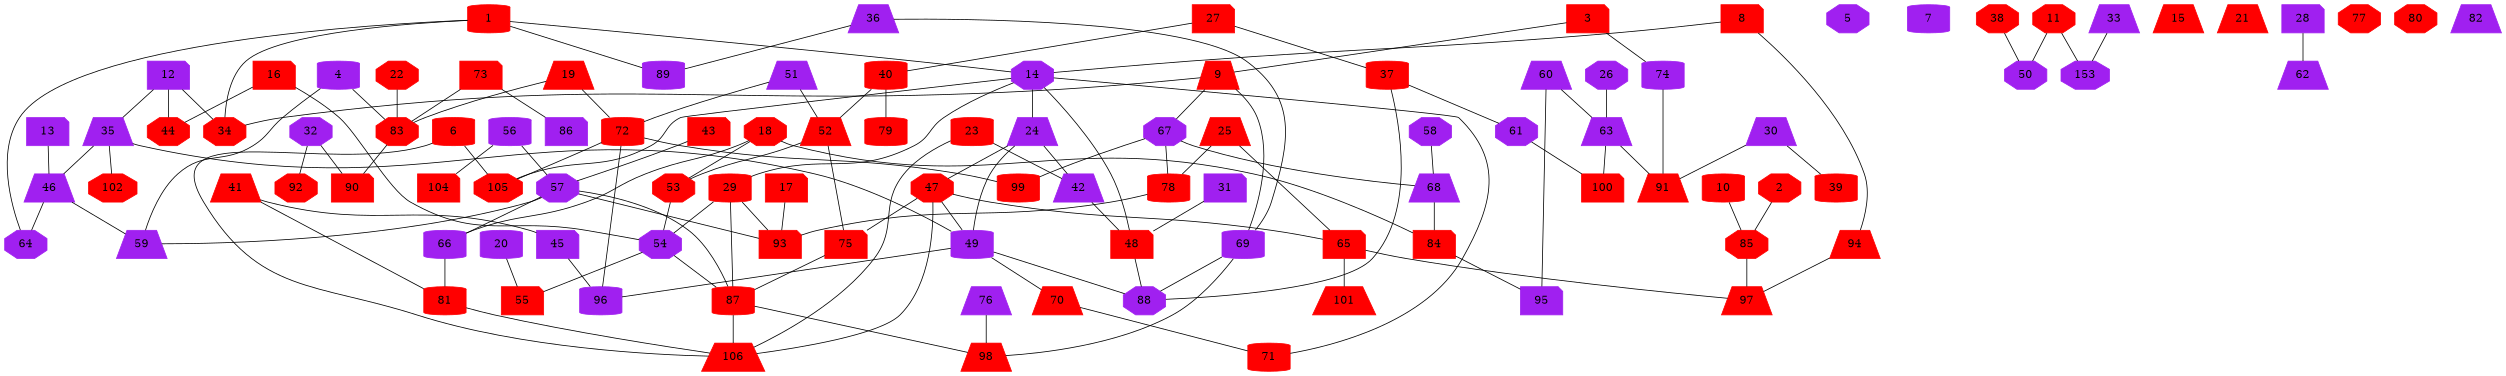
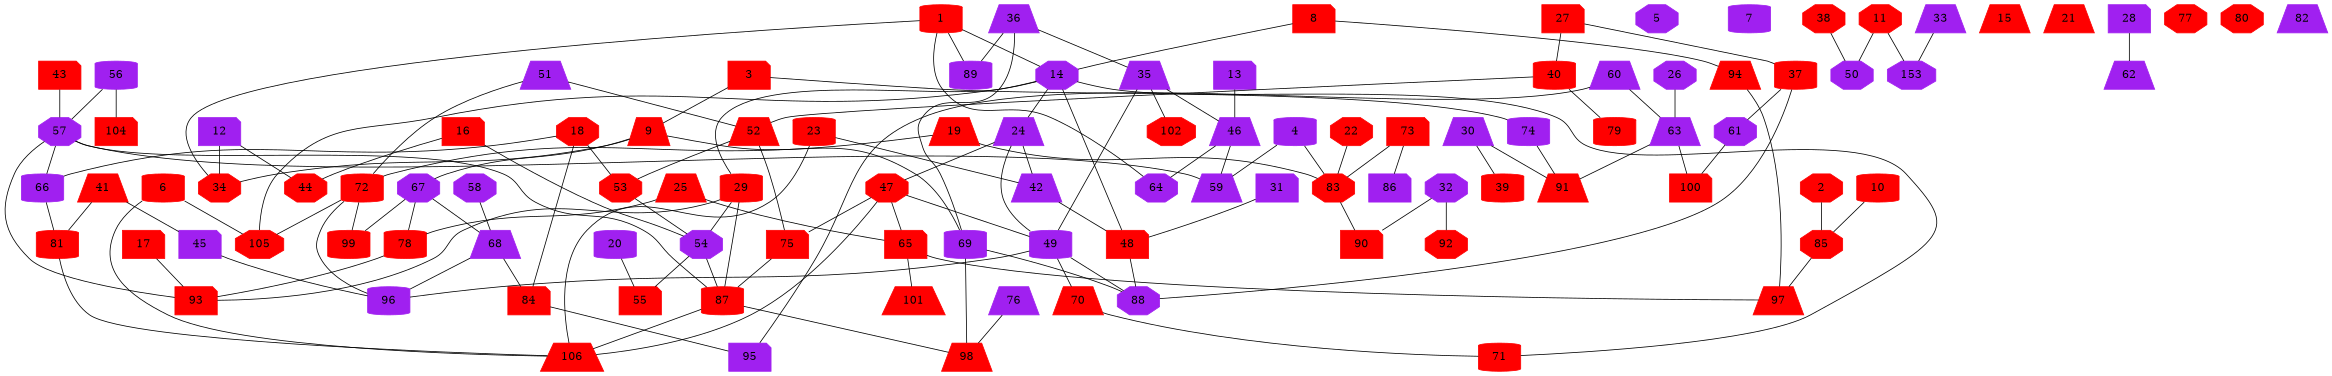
(138, 103) -> (1083, 48)
none -> (440, 274)
